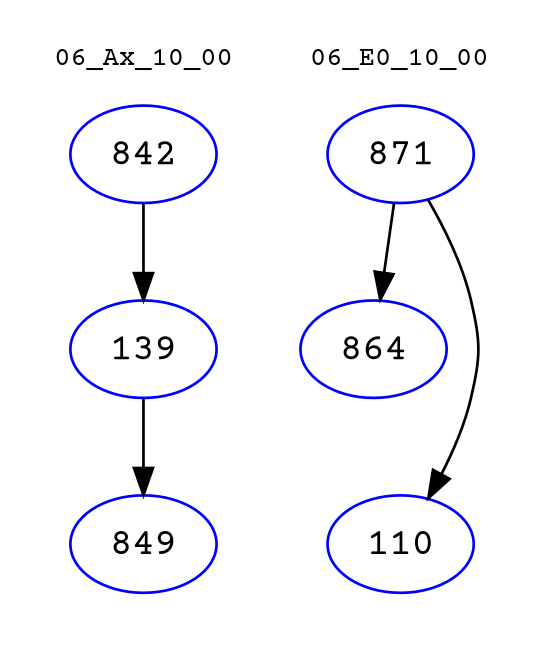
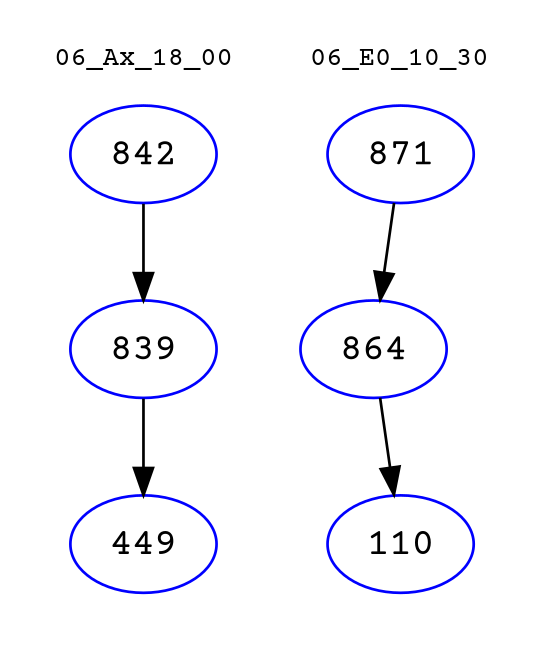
(145, 58) -> (145, 58)
(401, 58) -> (401, 58)
(477, 335) -> (385, 433)
(143, 349) -> (143, 349)
(143, 544) -> (143, 544)
